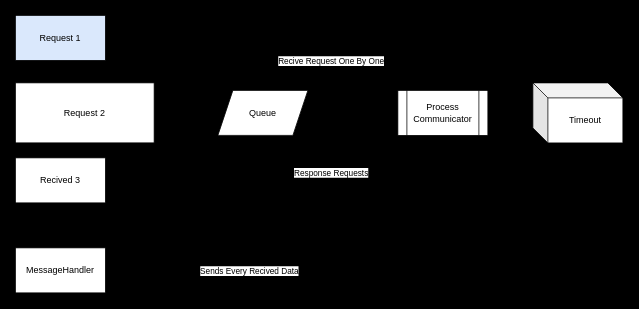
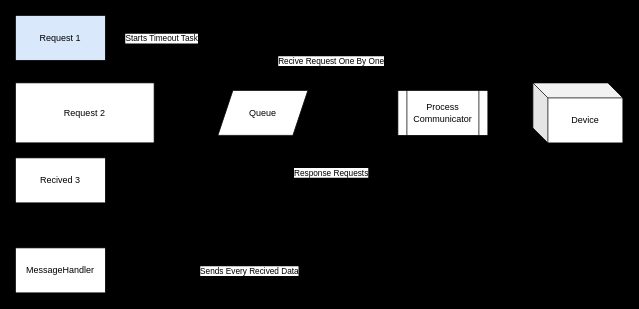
none -> (161, 38)
(585, 120) -> (585, 120)
